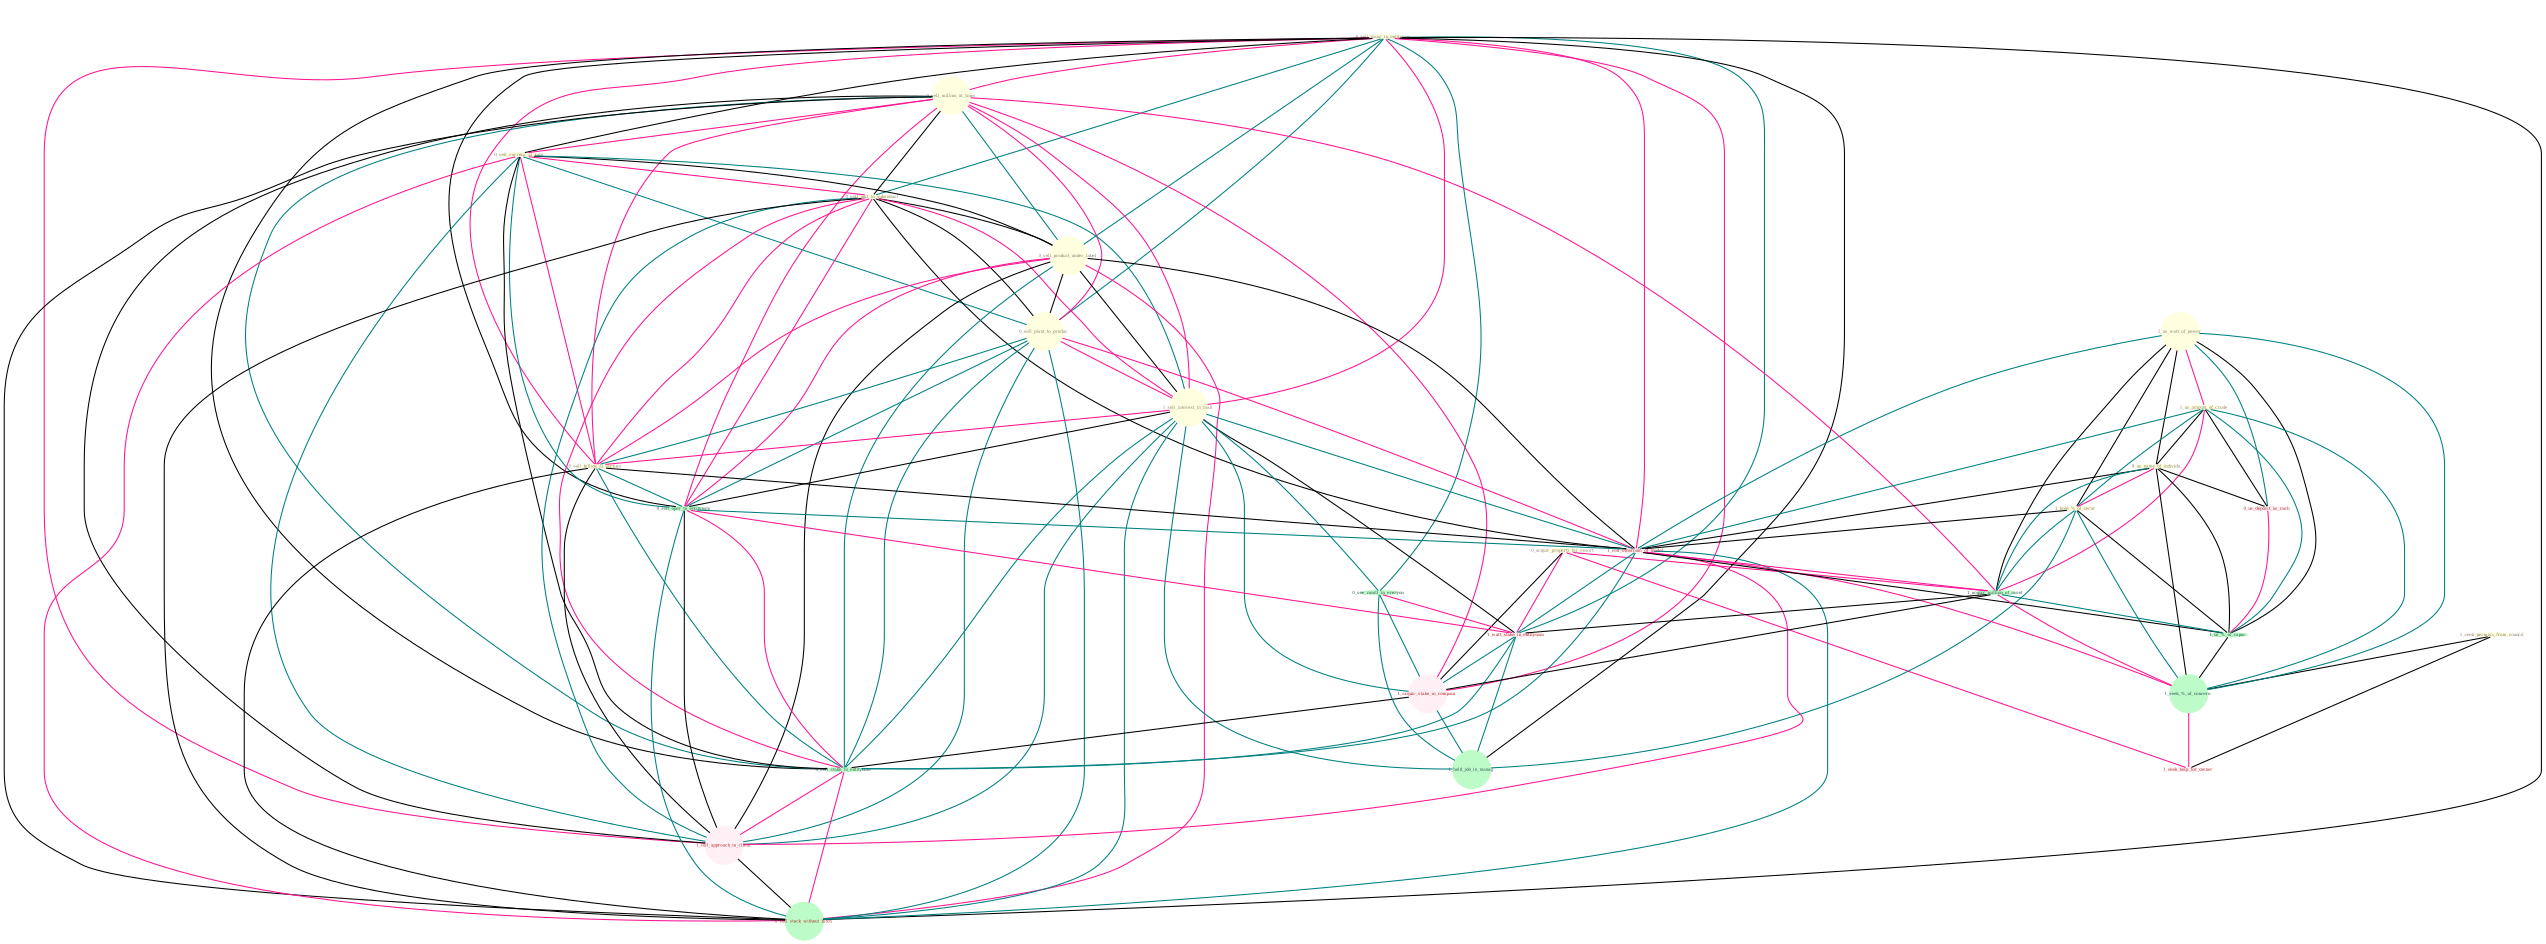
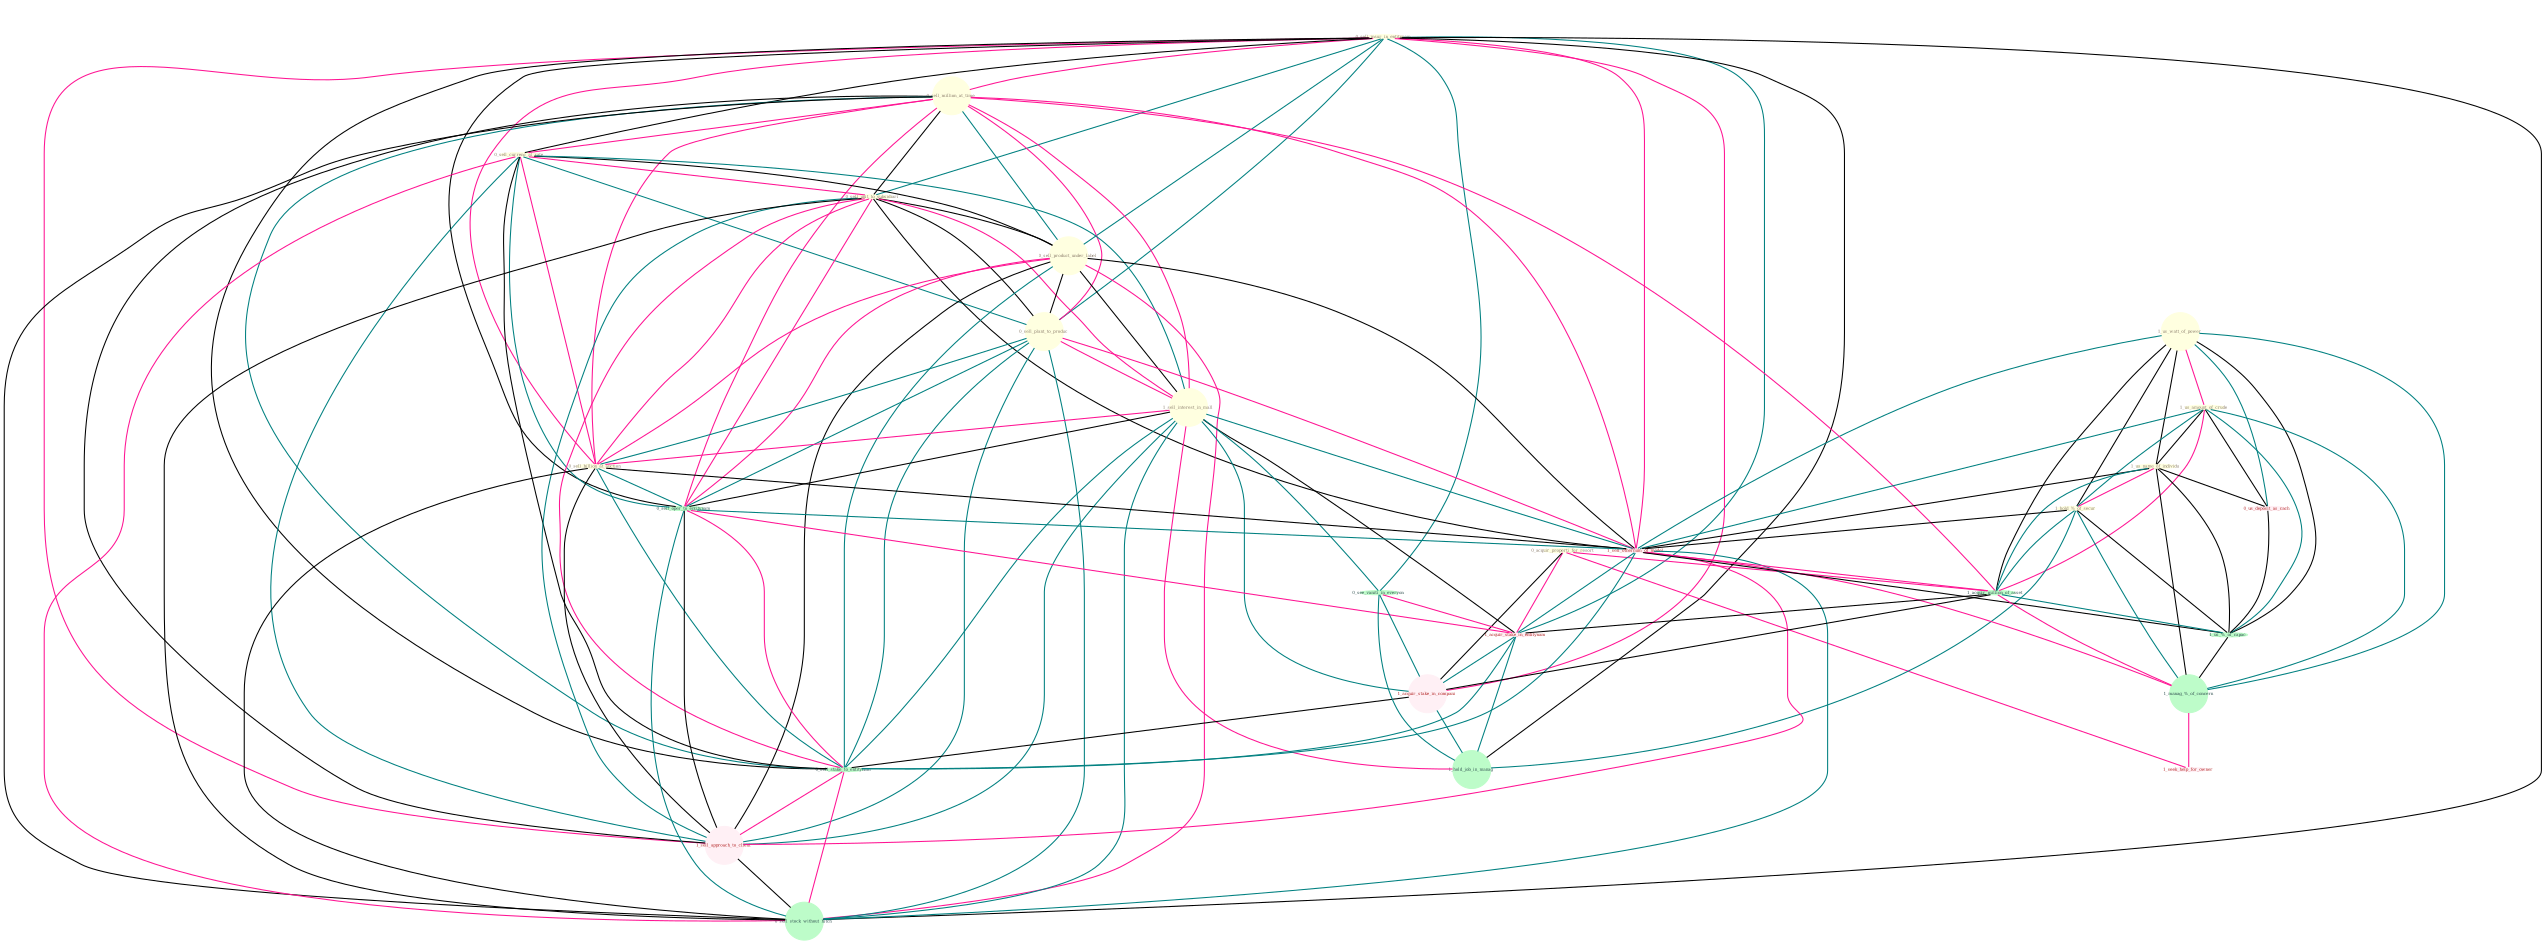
(1438, 290) -> none
(1345, 306) -> (1433, 186)
(2156, 466) -> (2156, 466)
(2264, 577) -> (2264, 577)
(1516, 635) -> (1516, 635)
(2493, 635) -> none
(2189, 694) -> (2189, 694)
(1190, 698) -> (1190, 698)
(804, 921) -> (804, 921)
